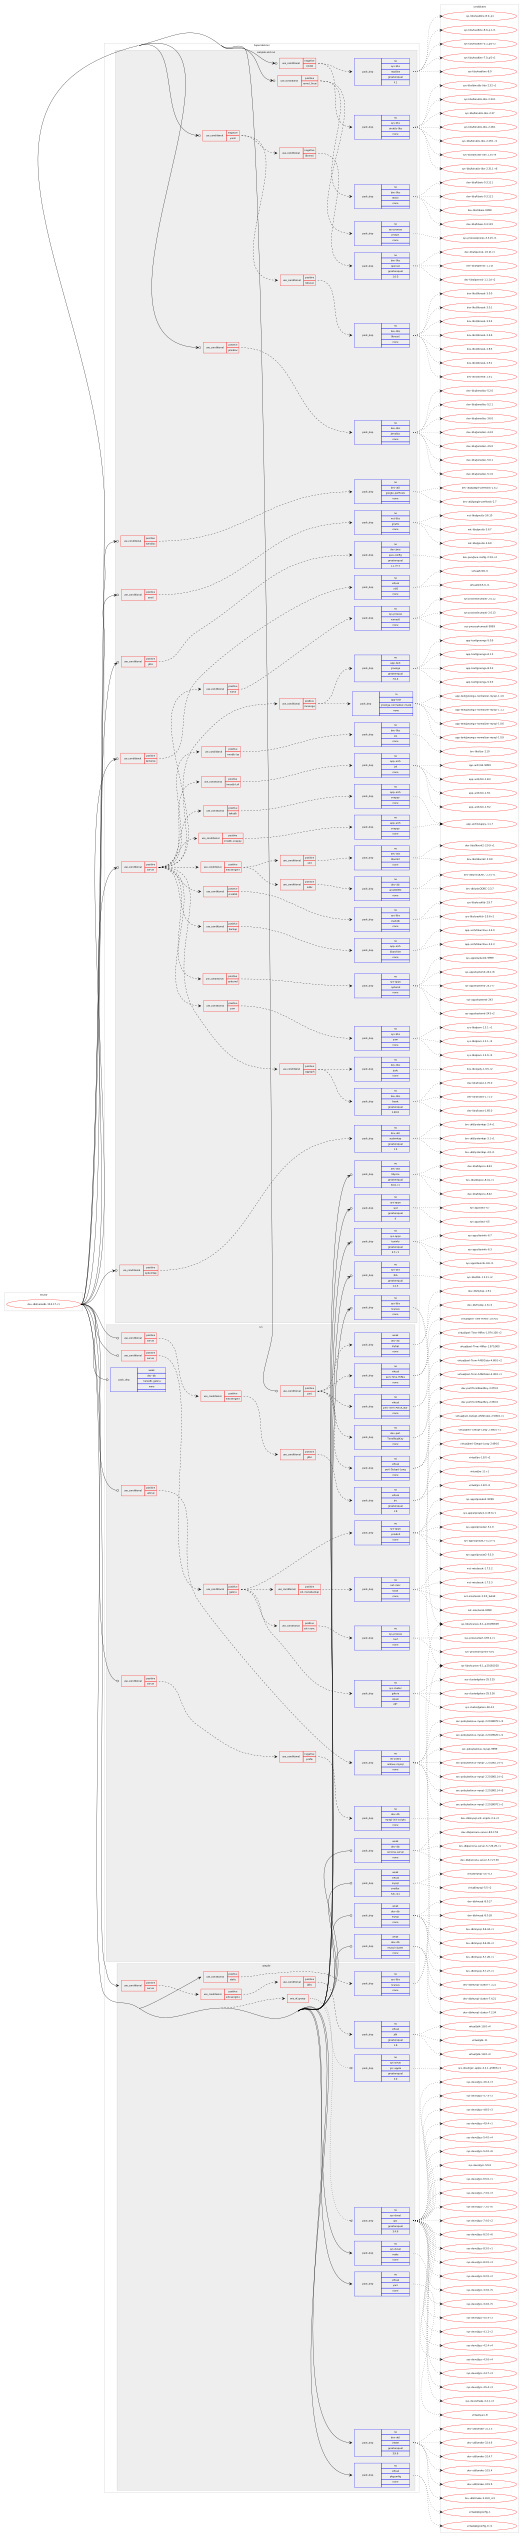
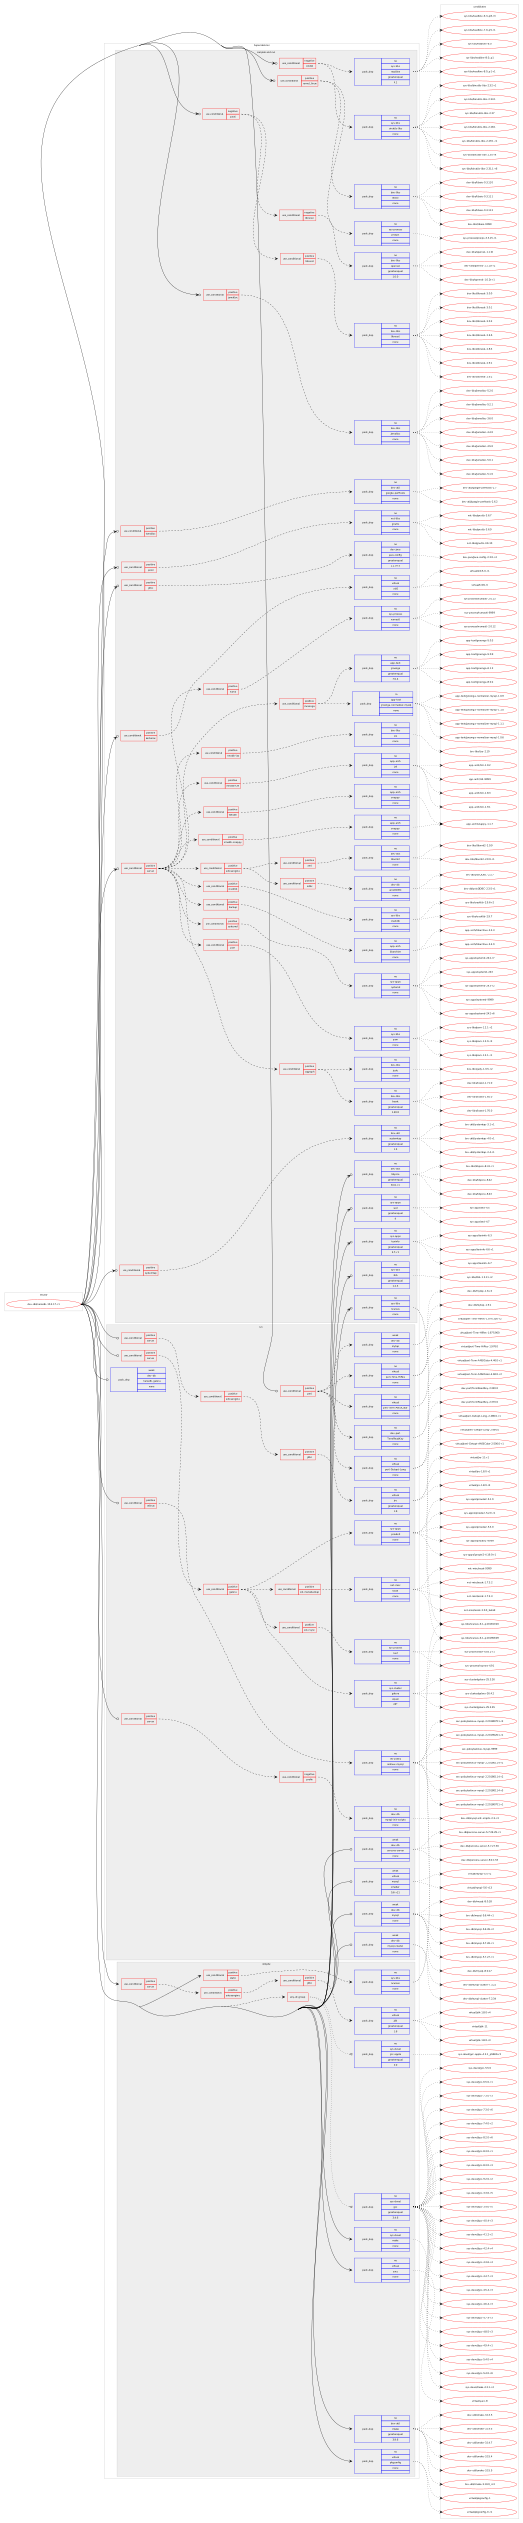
(480, 1999) -> none
